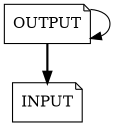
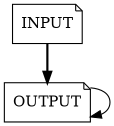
(47, 58) -> (47, 58)
